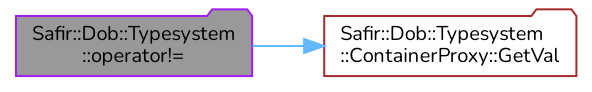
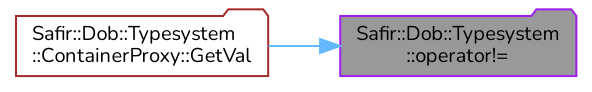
(278, 46) -> (294, 46)
